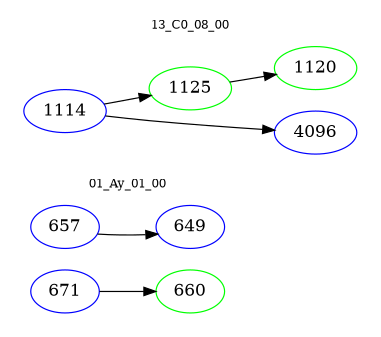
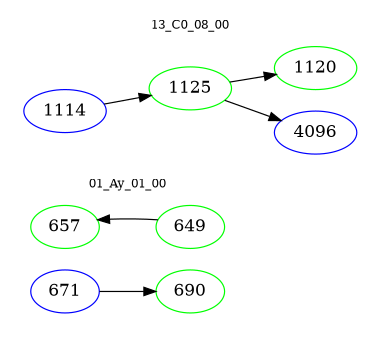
(184, 124) -> (247, 108)
(65, 227) -> (65, 227)
(190, 227) -> (190, 227)
(122, 235) -> (134, 219)
(190, 291) -> (190, 291)
